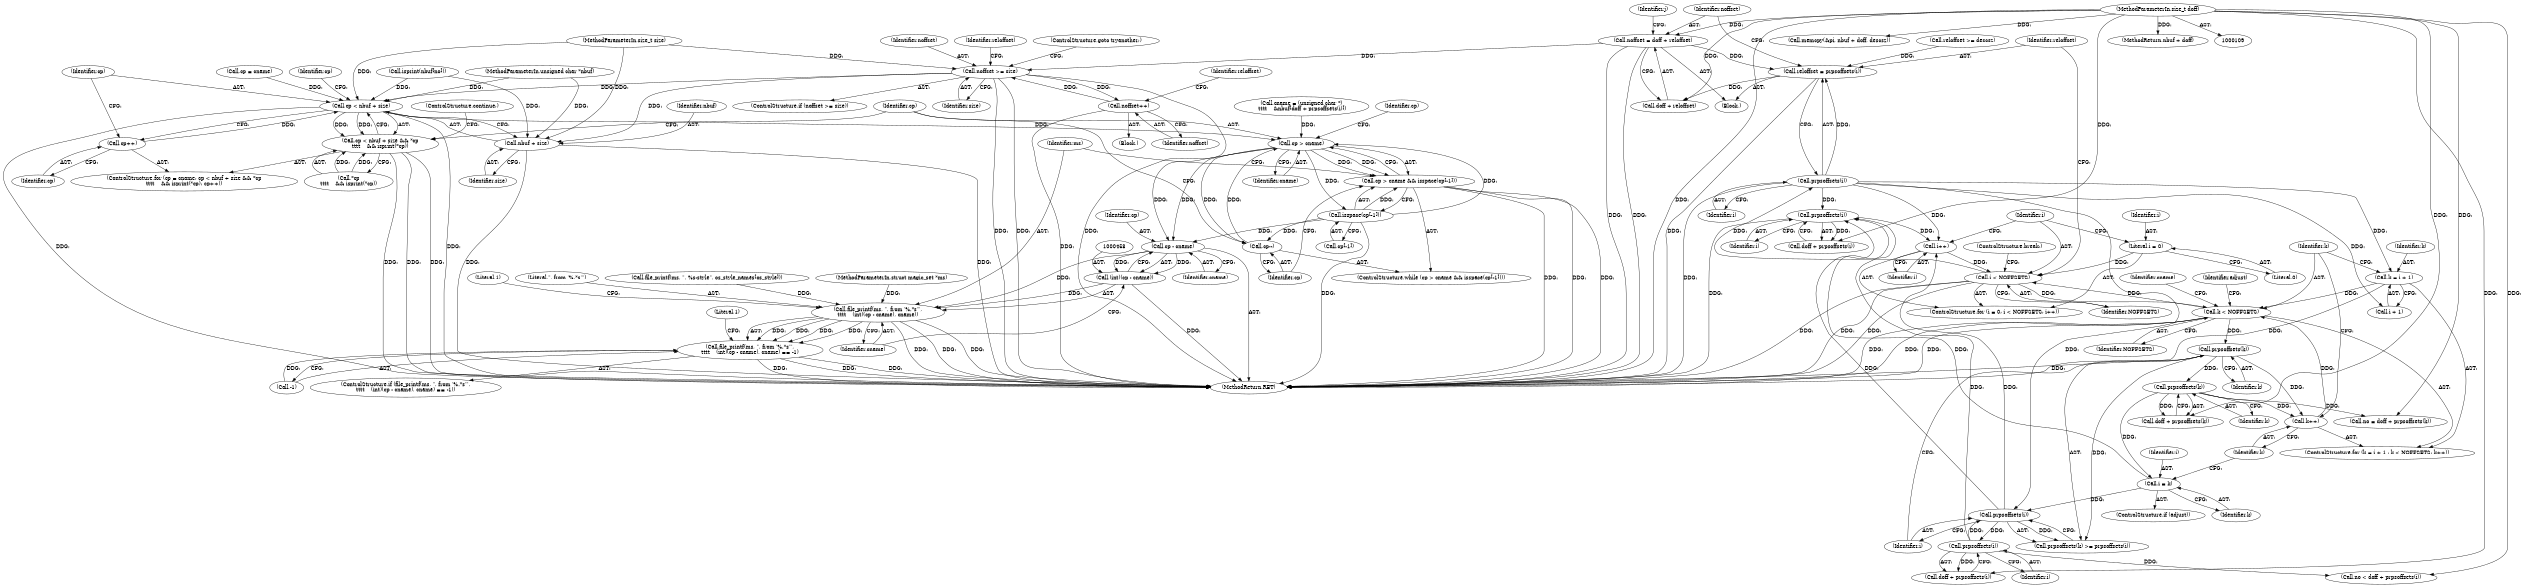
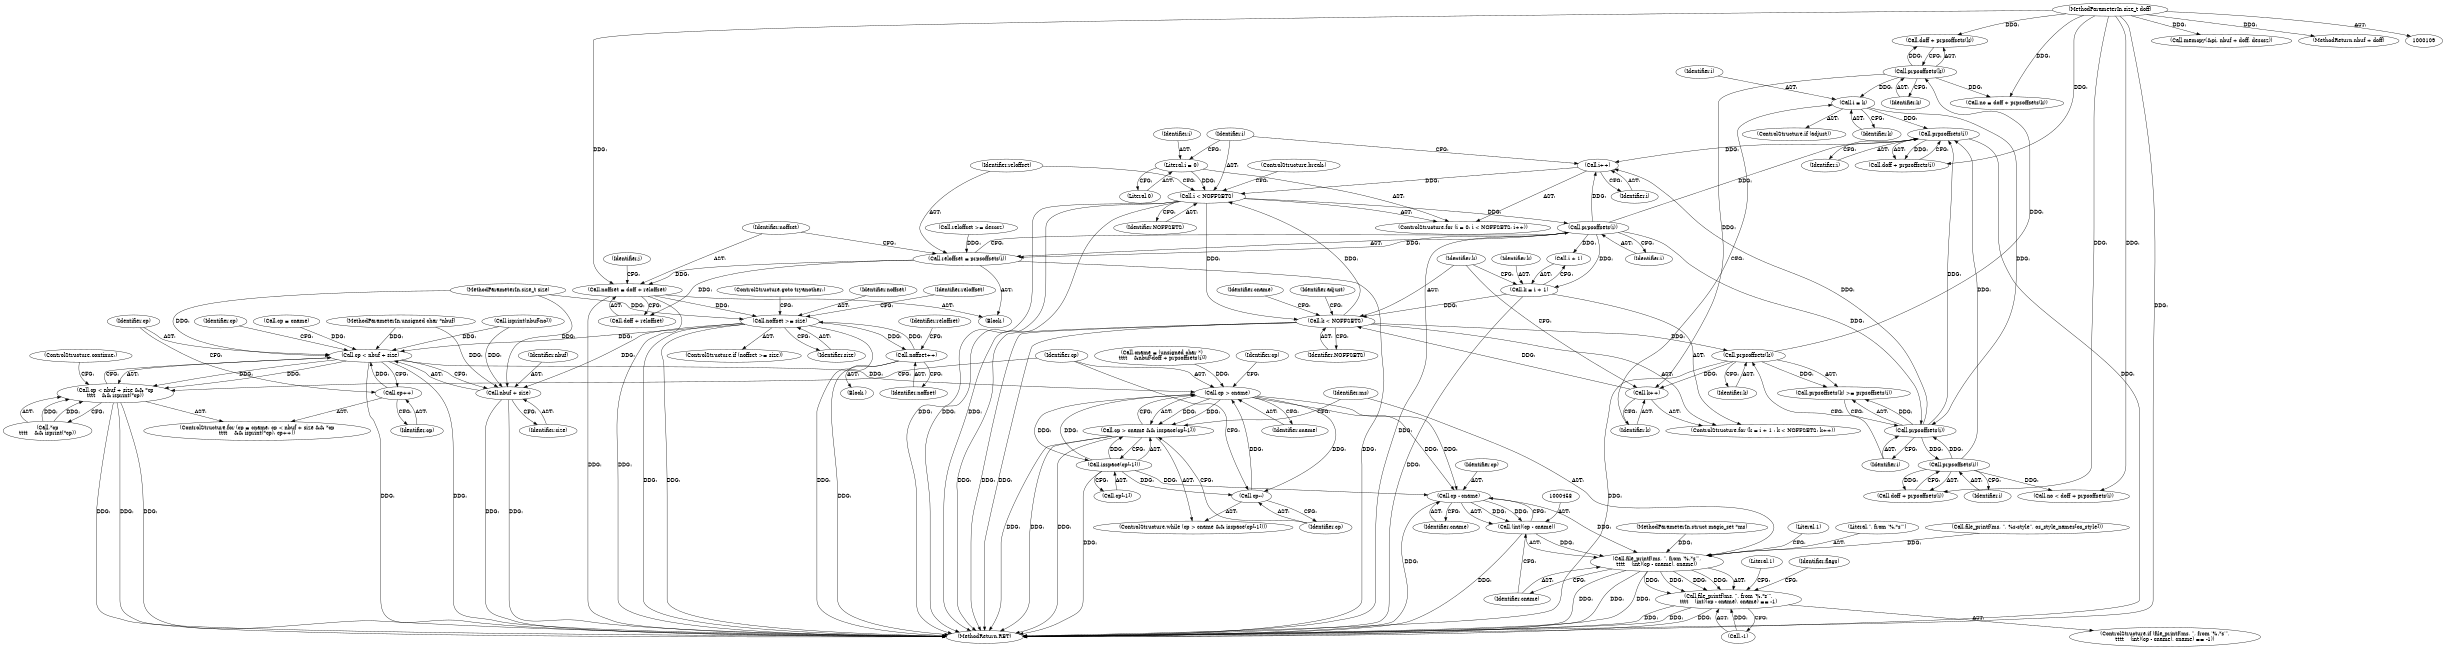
(1753, 23) -> none
(1730, 59) -> (781, 264)
(1256, 312) -> (1412, 562)
none -> (1819, 562)
